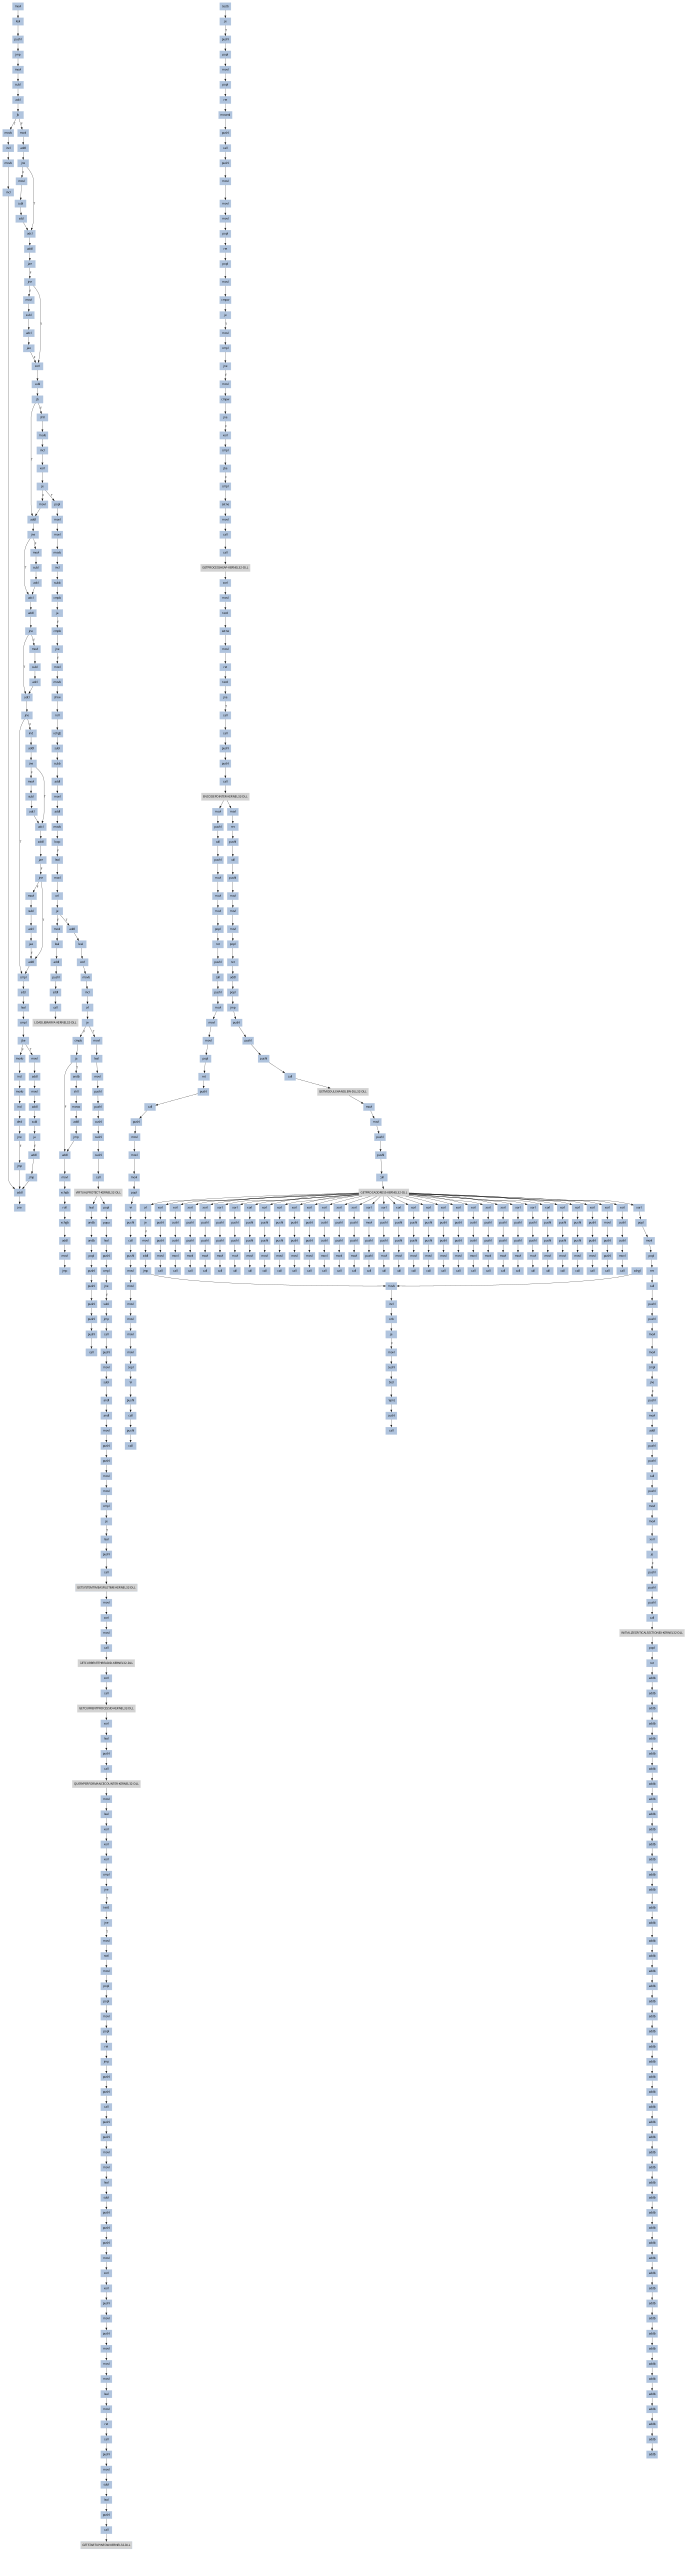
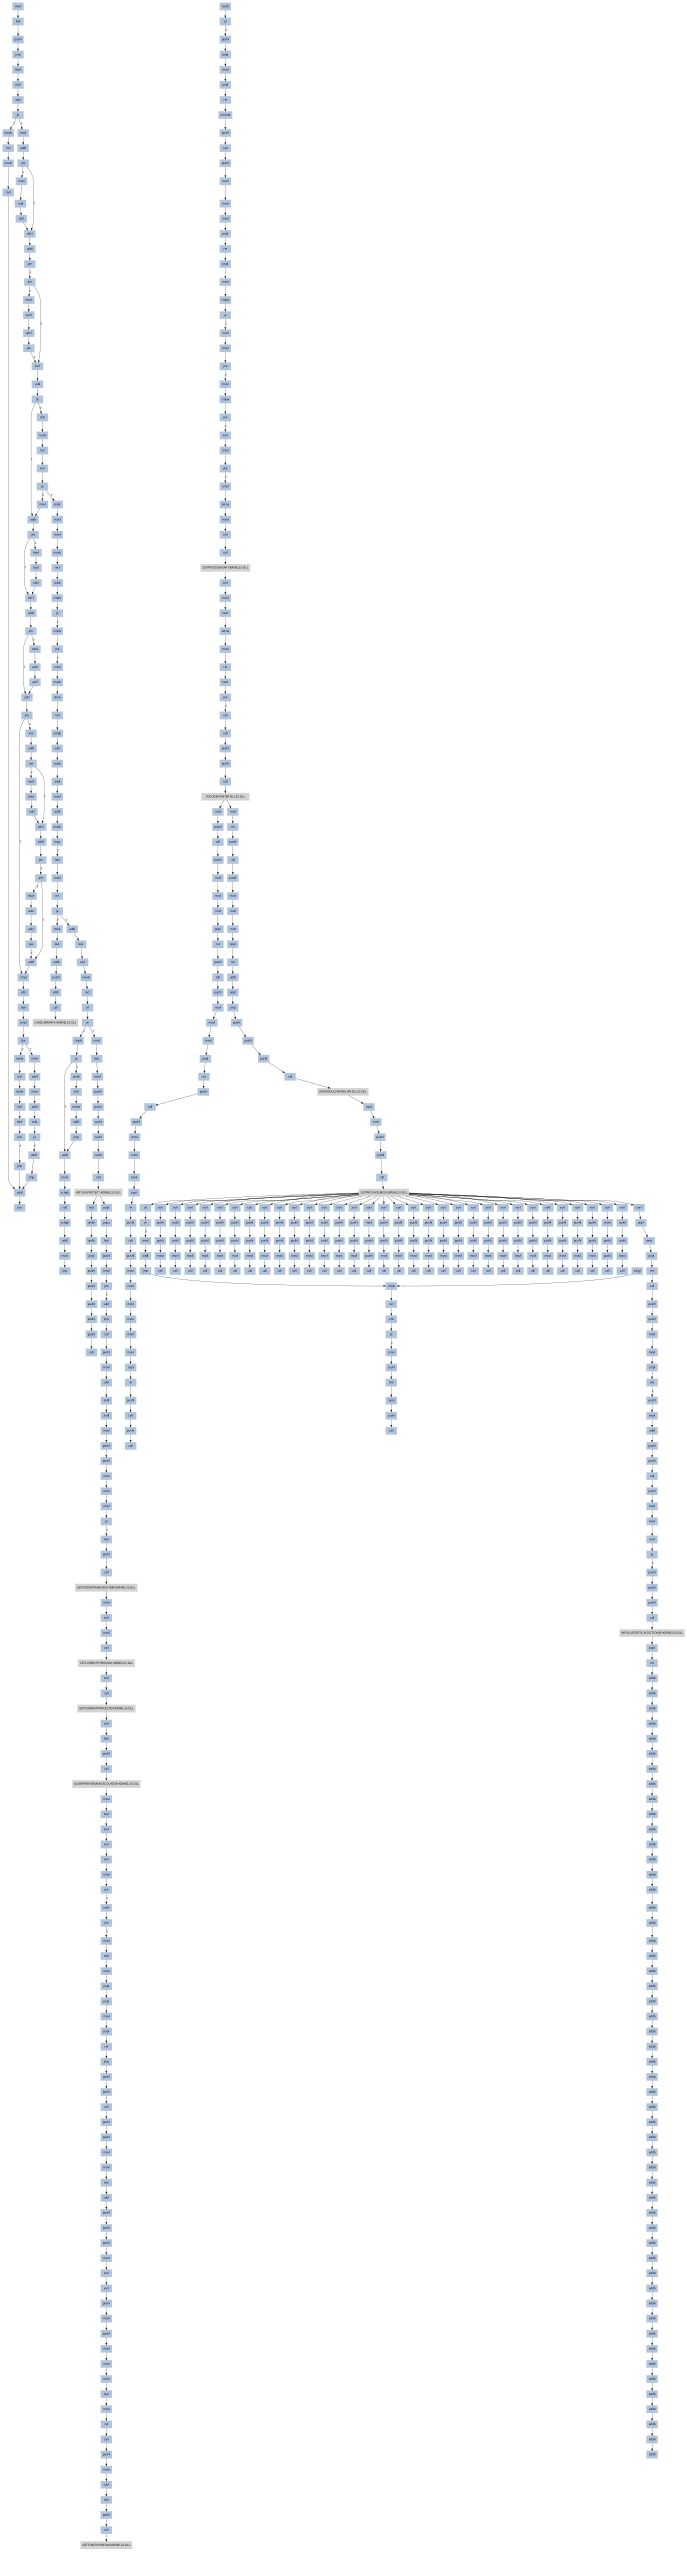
(225, 797) -> (225, 797)
